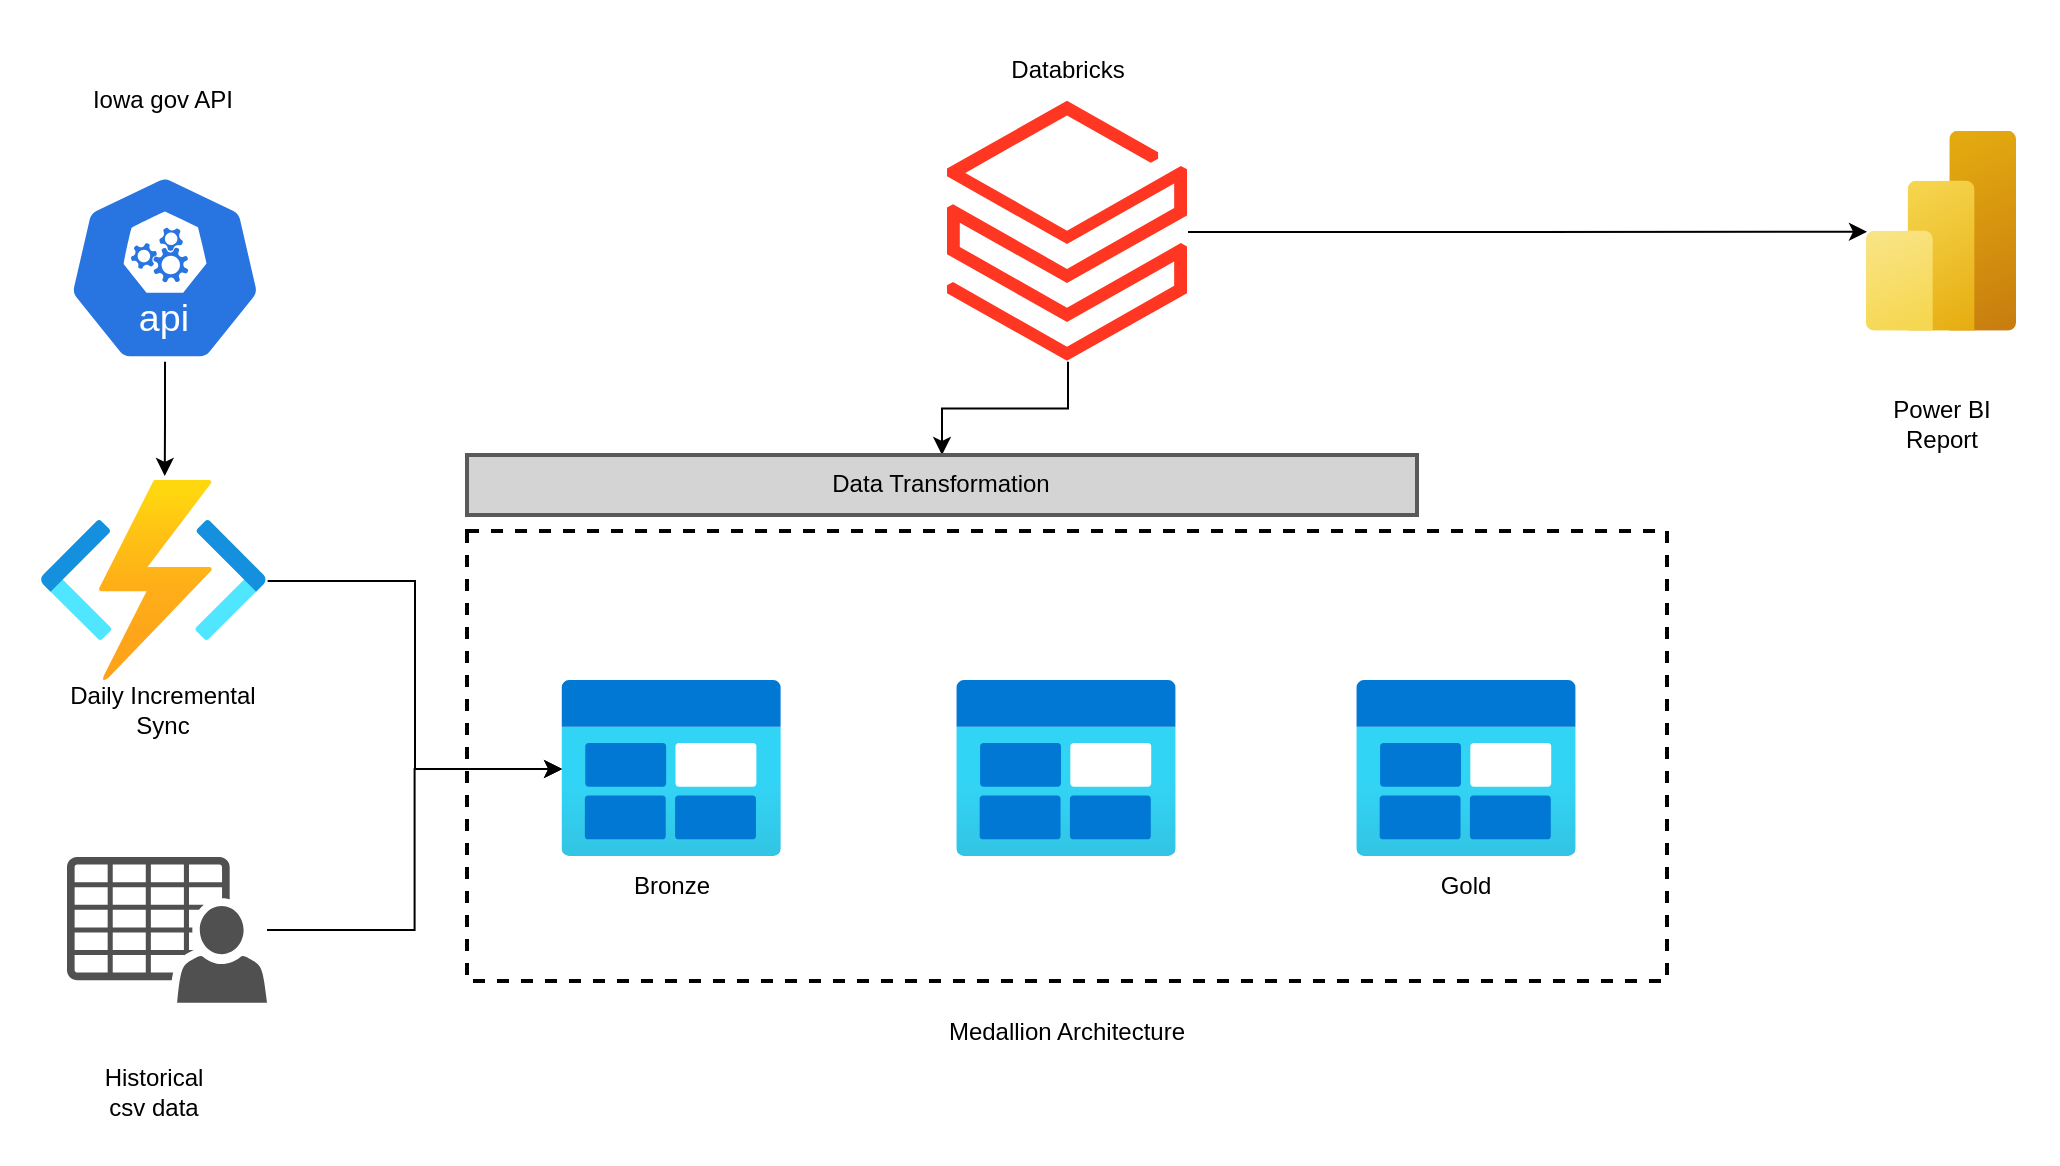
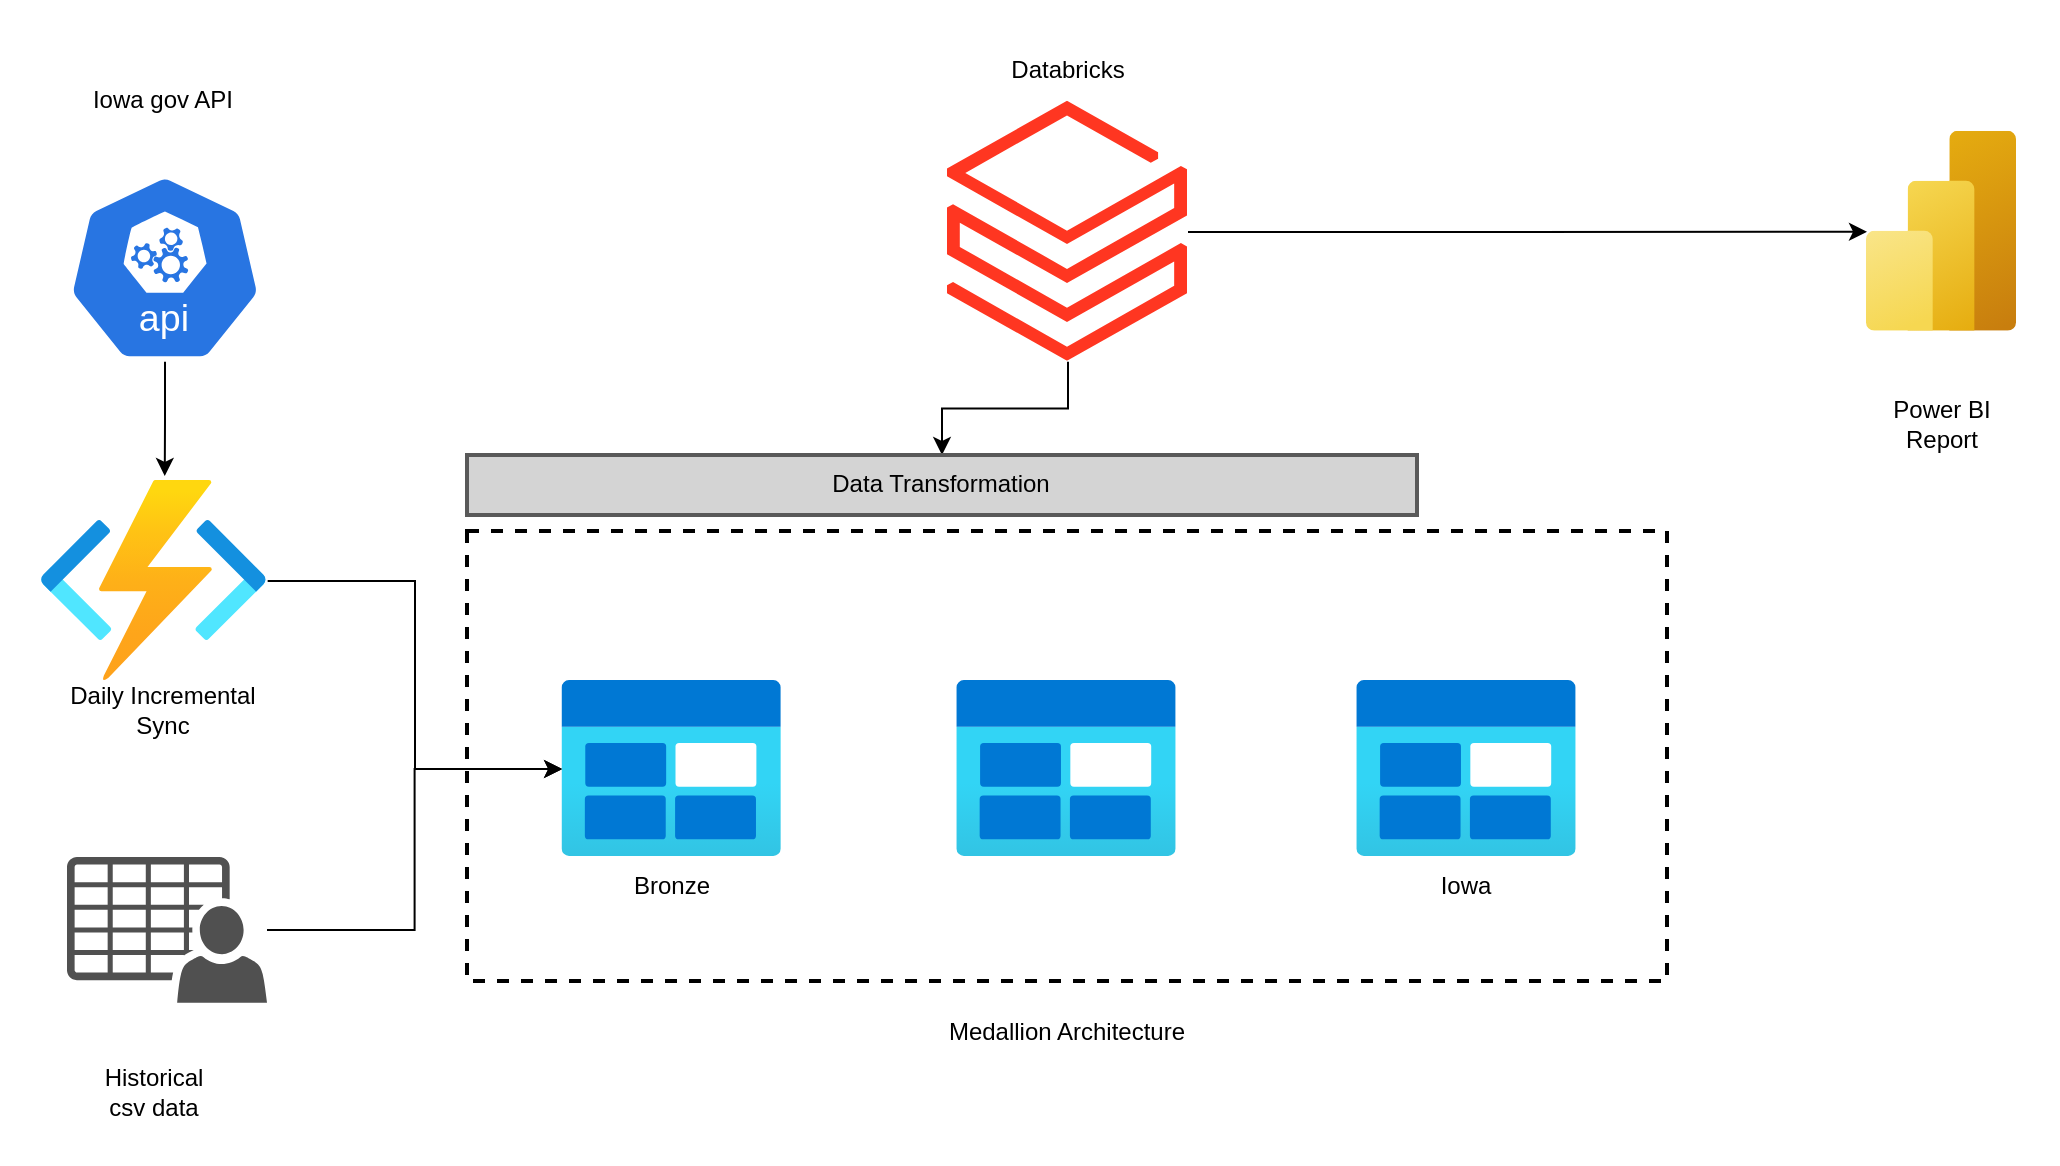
(1467, 887) -> (1467, 887)
